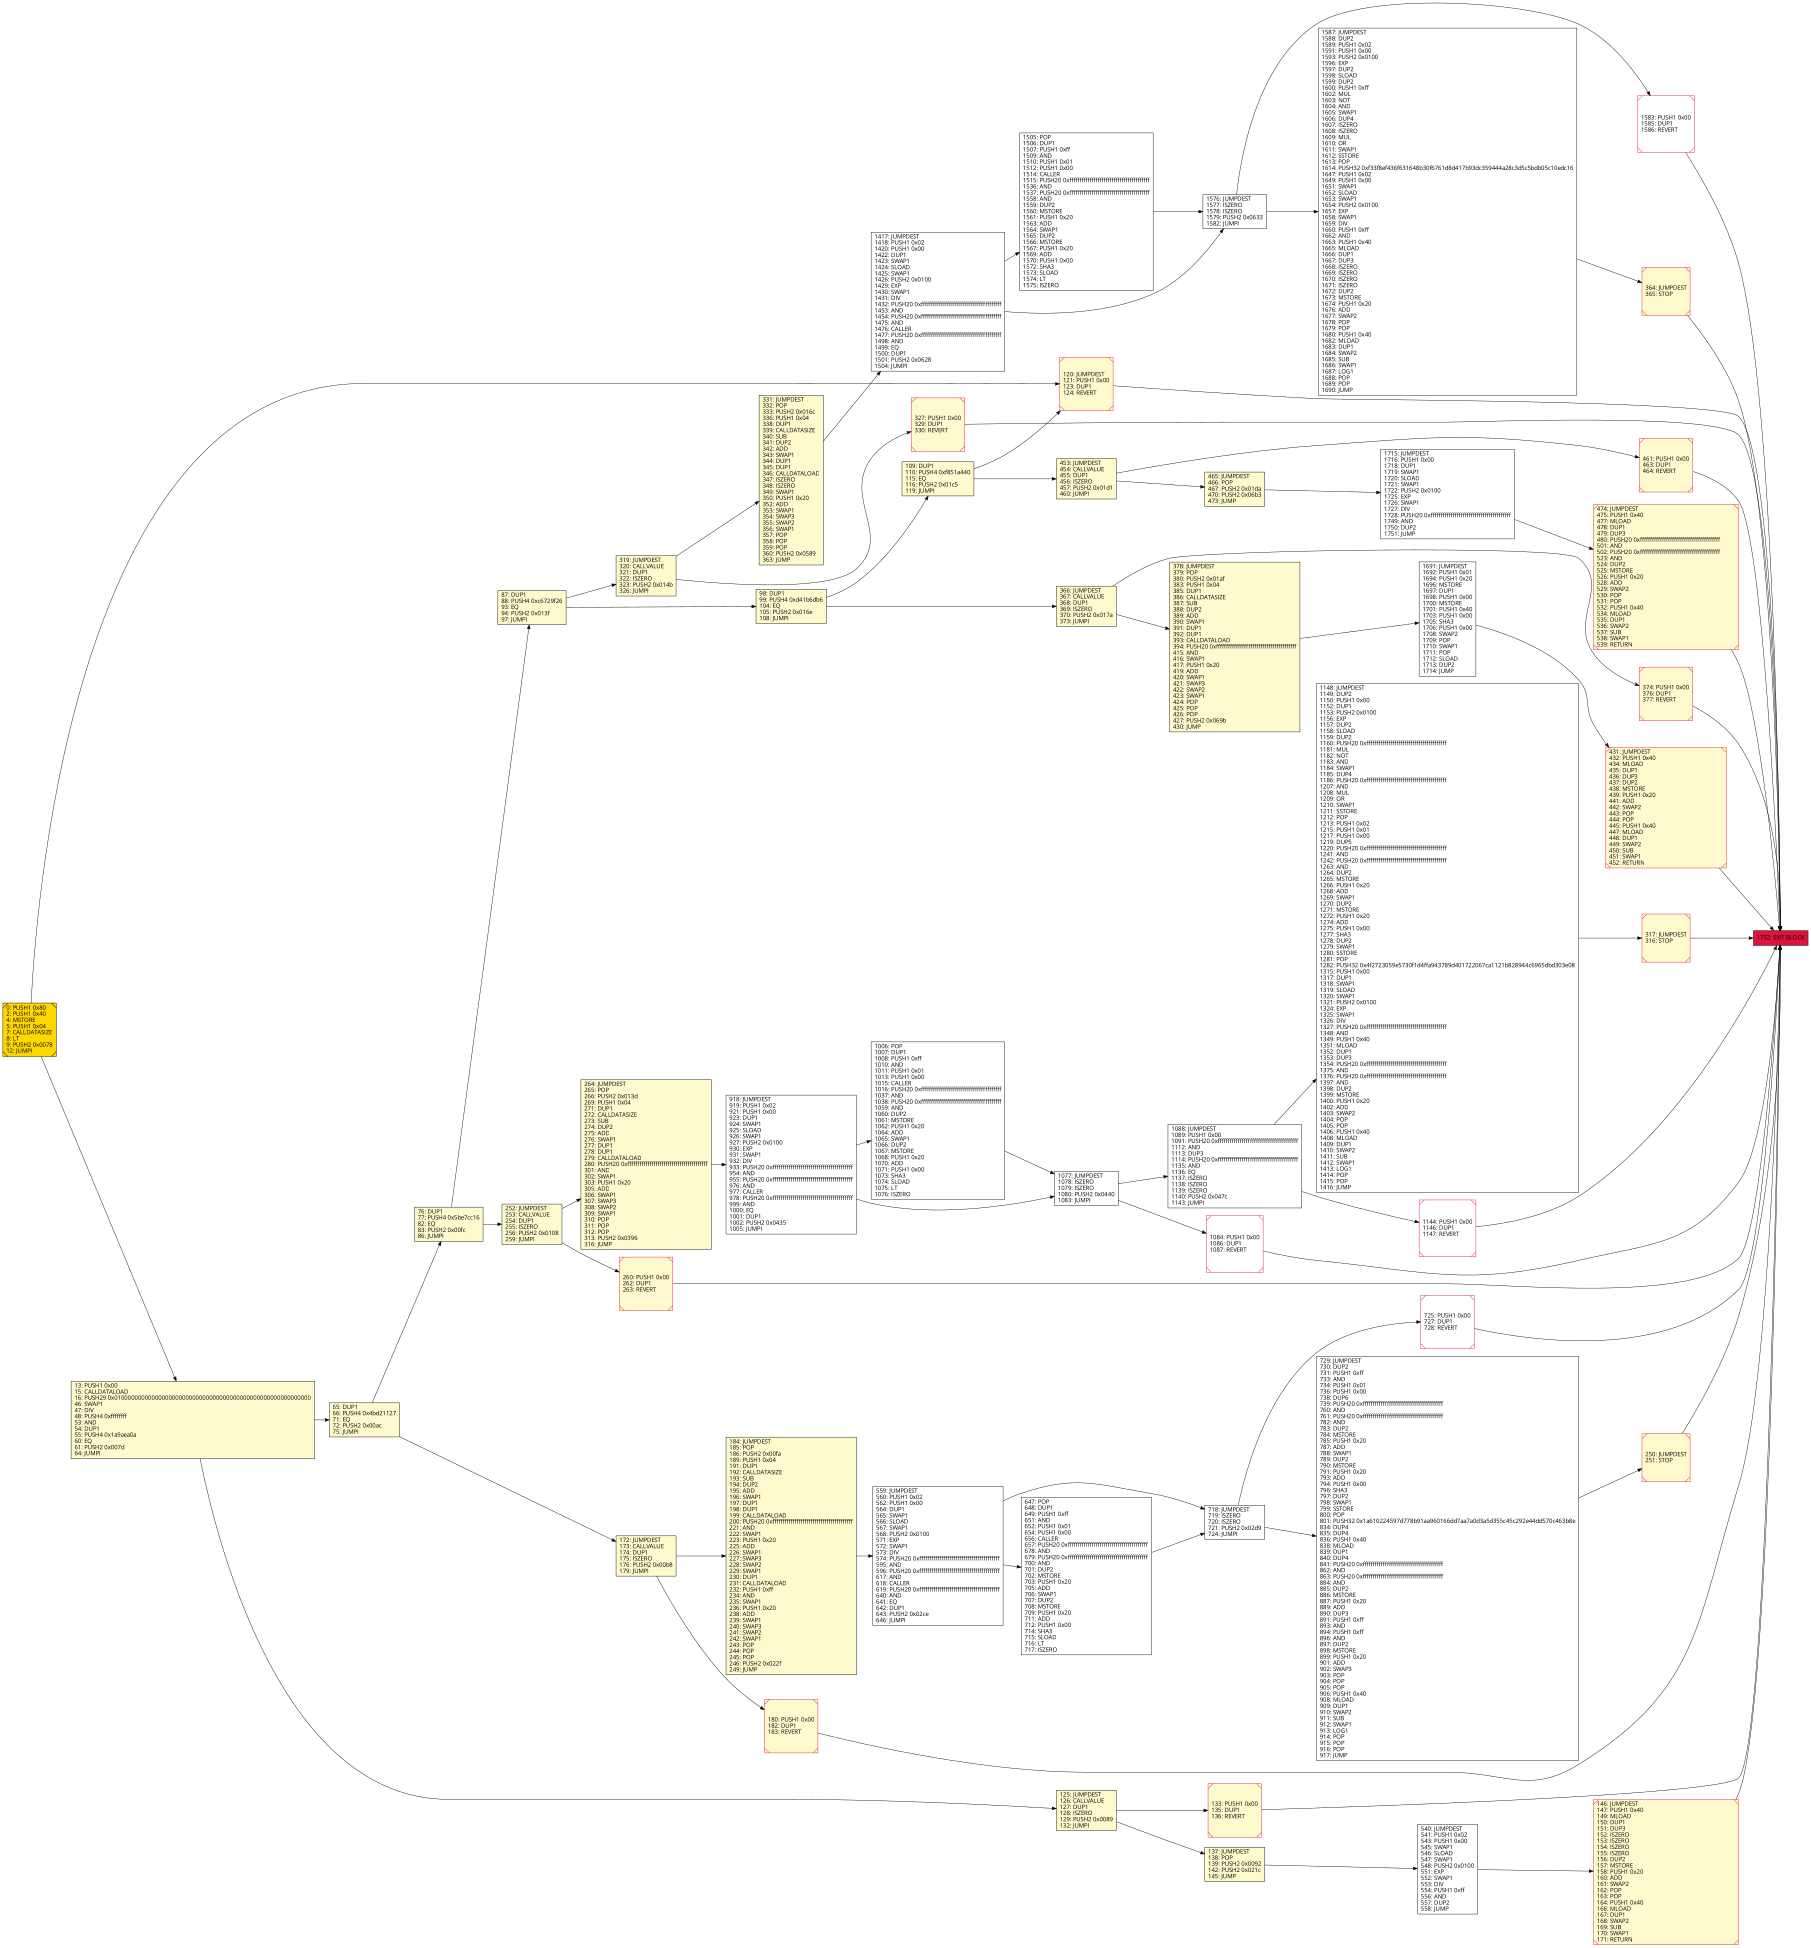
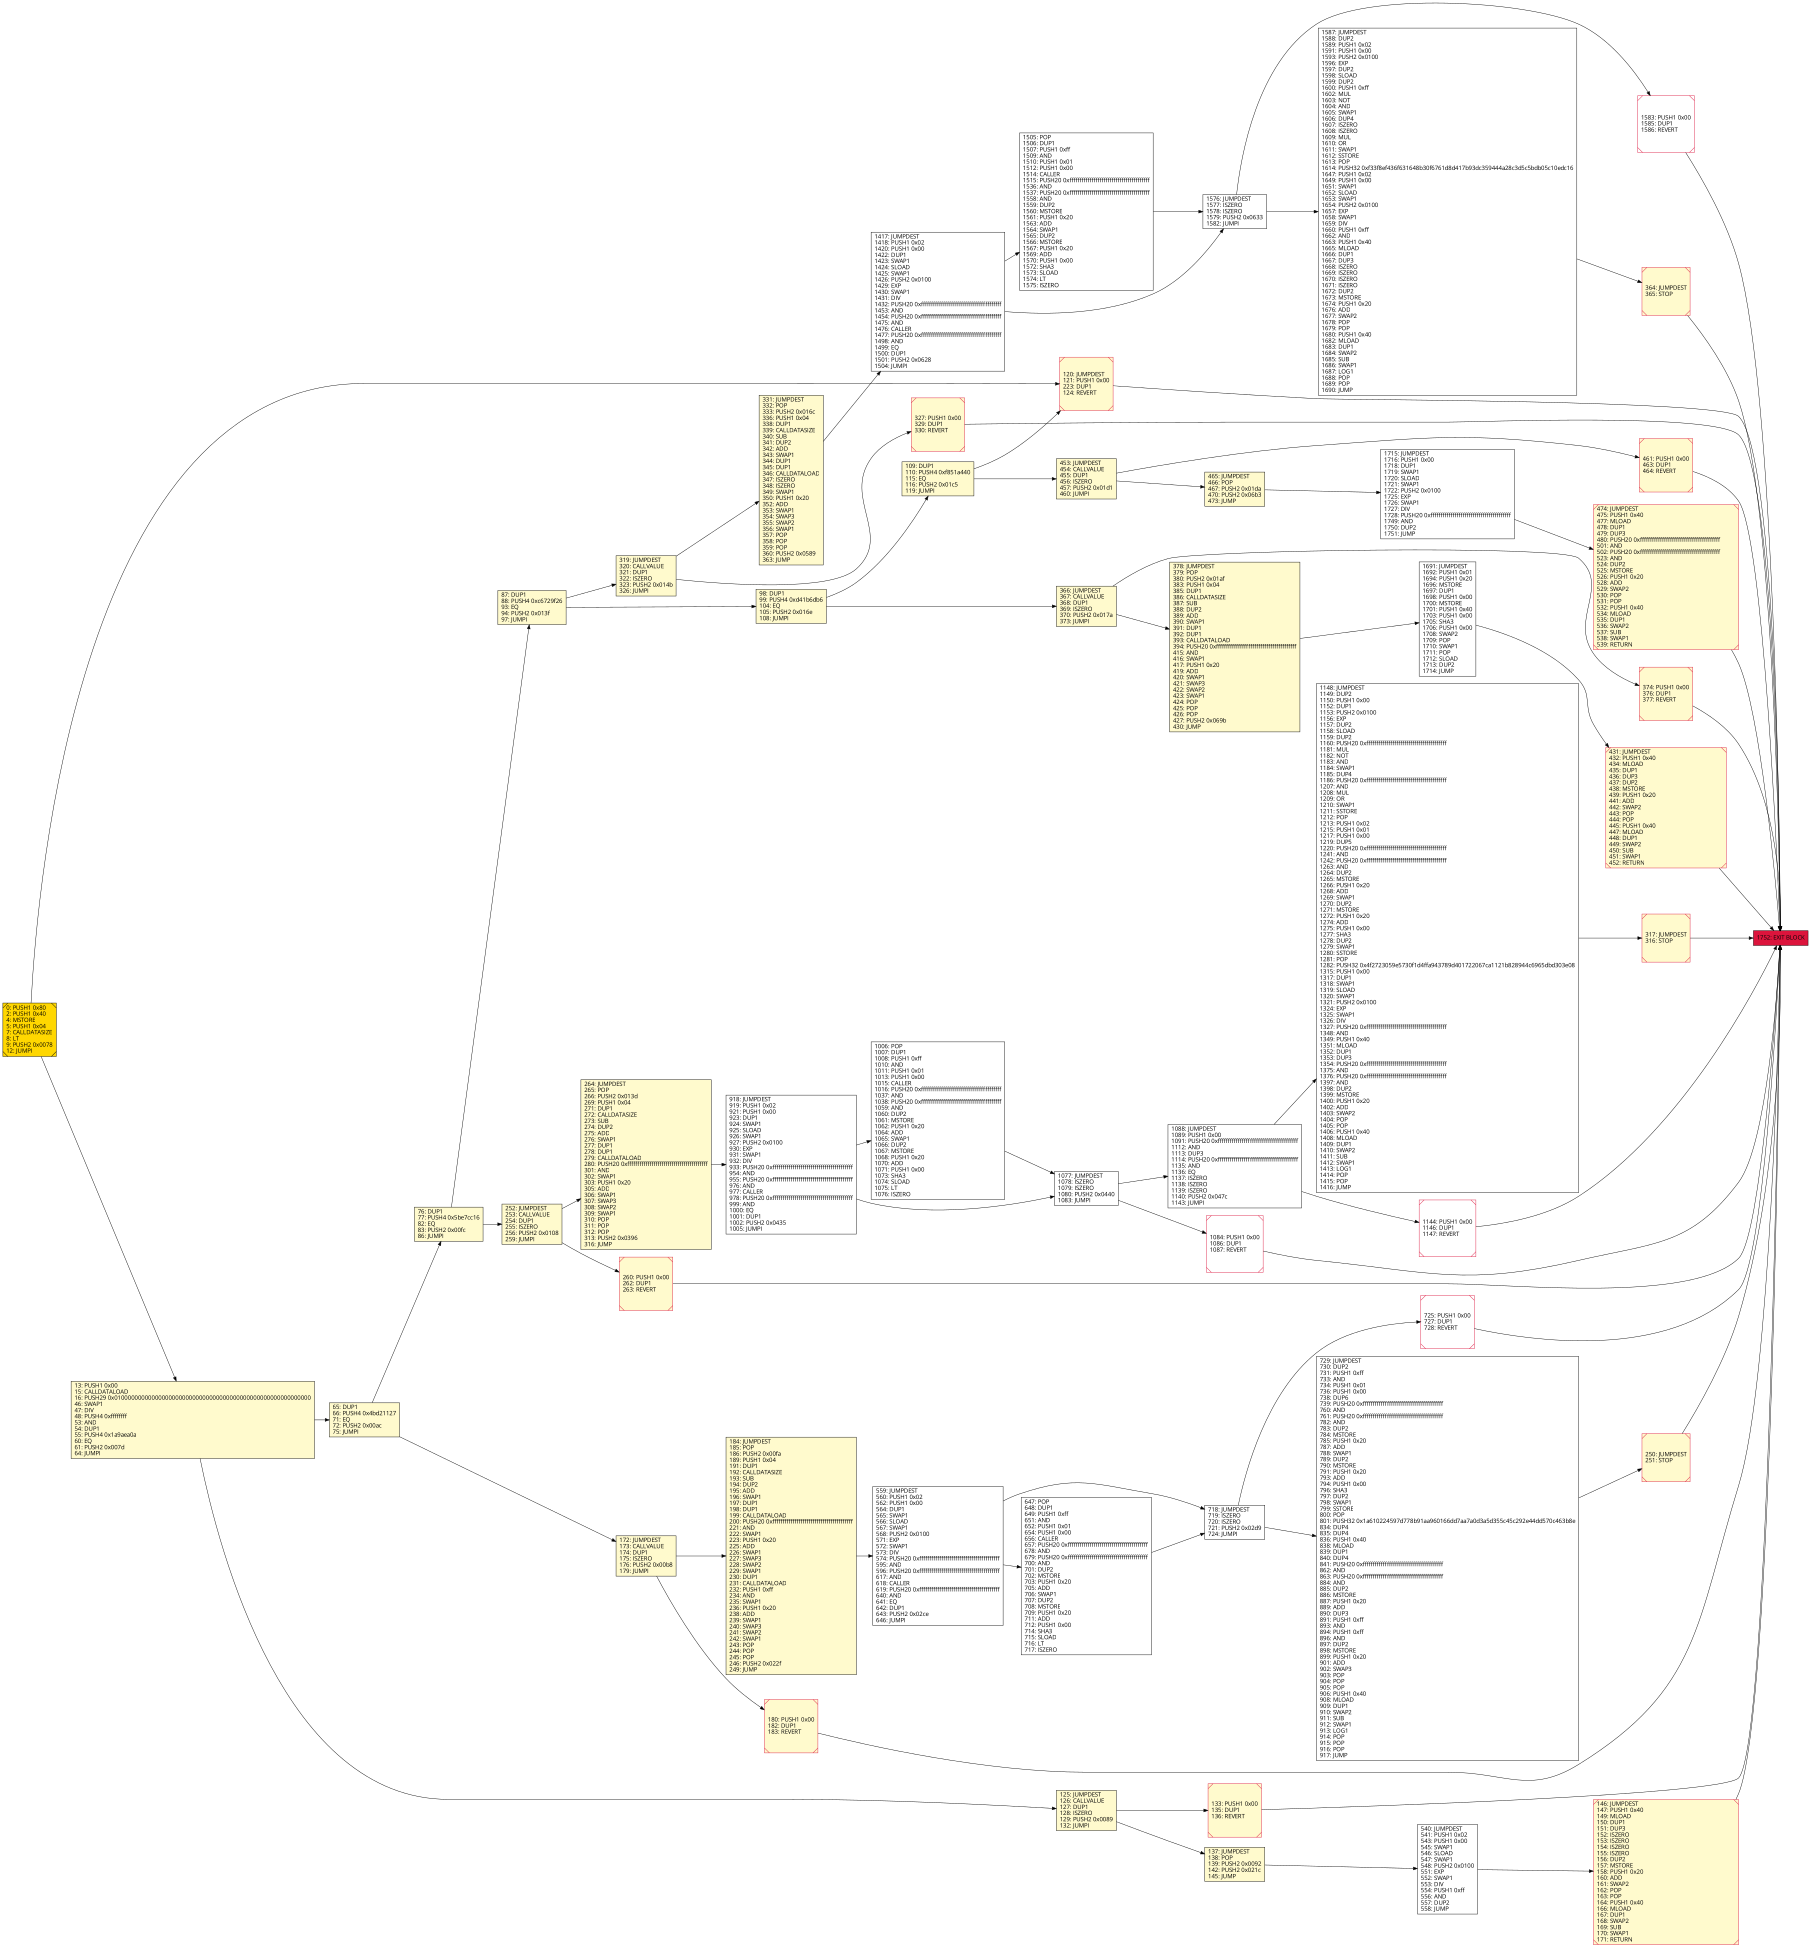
(1086, 384) -> (1086, 384)
